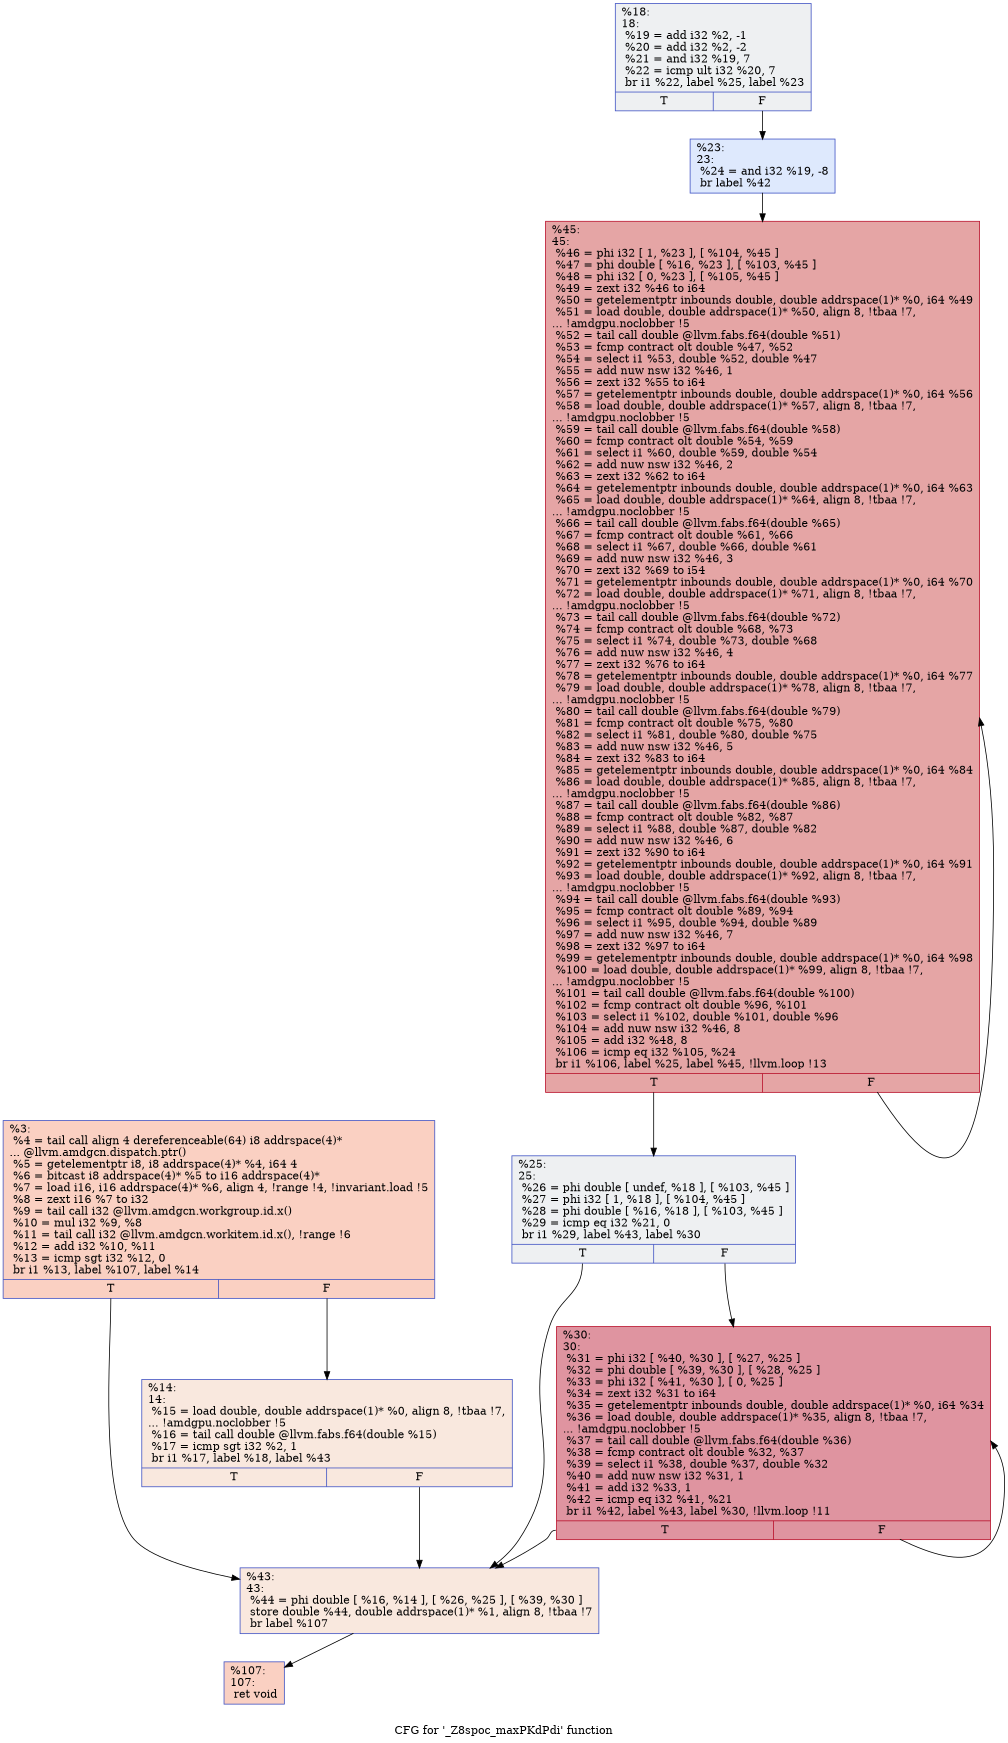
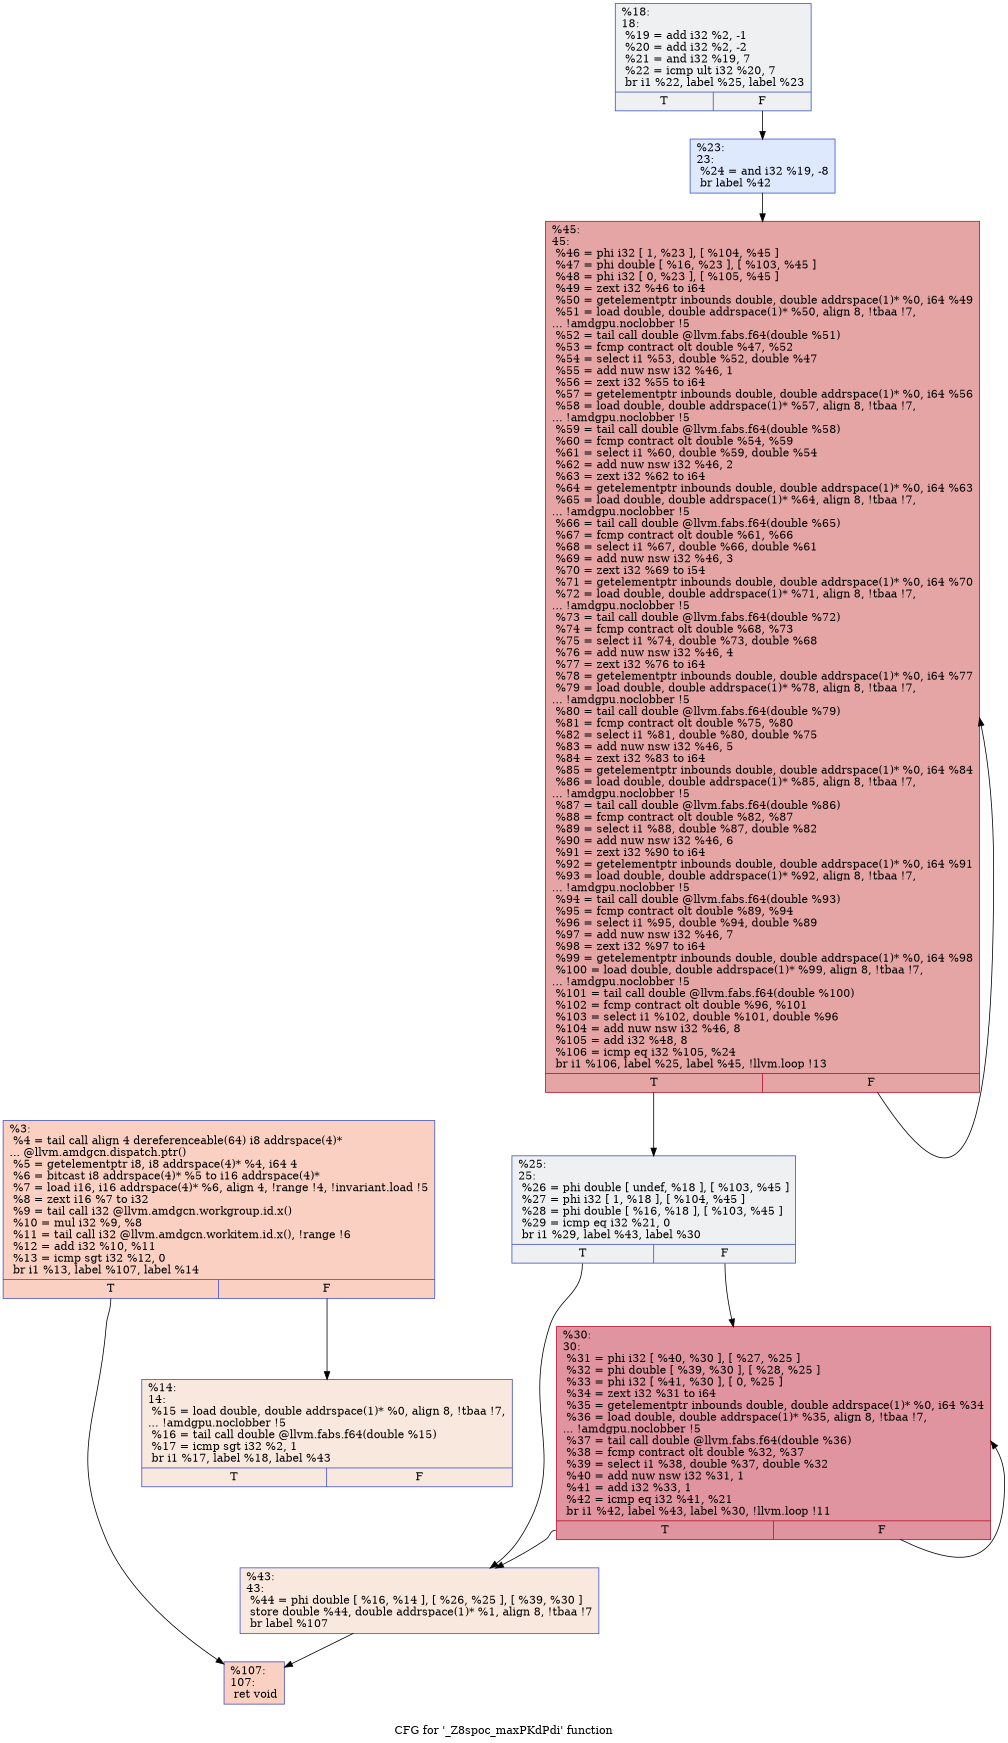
(113, 1474) -> (94, 1502)
(419, 1524) -> none
